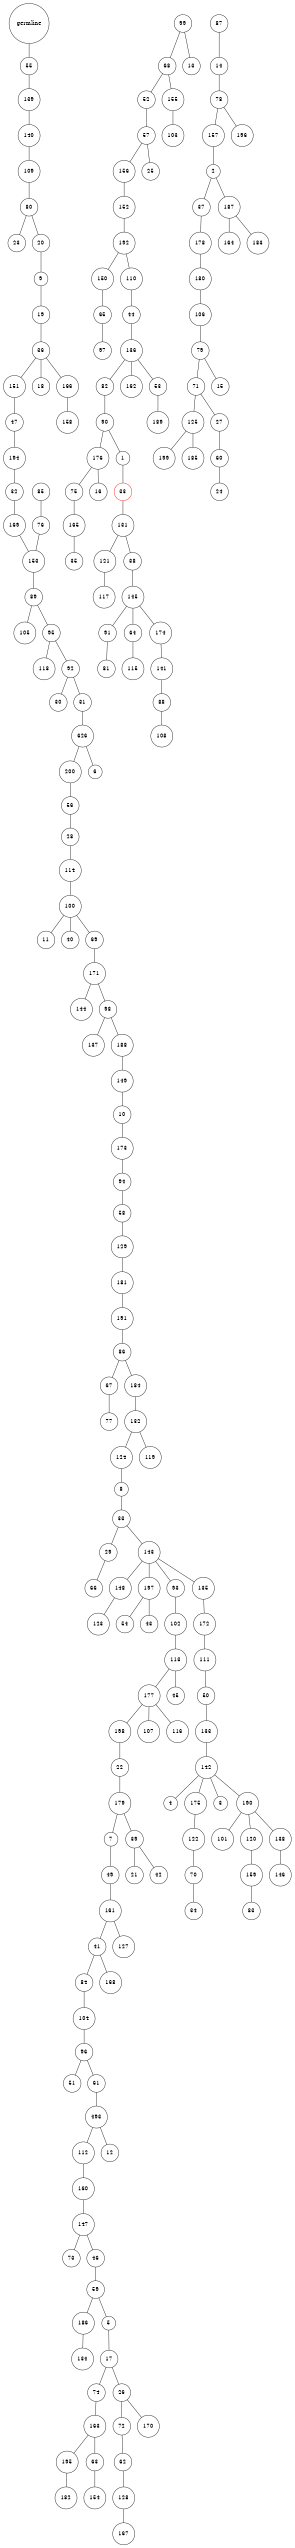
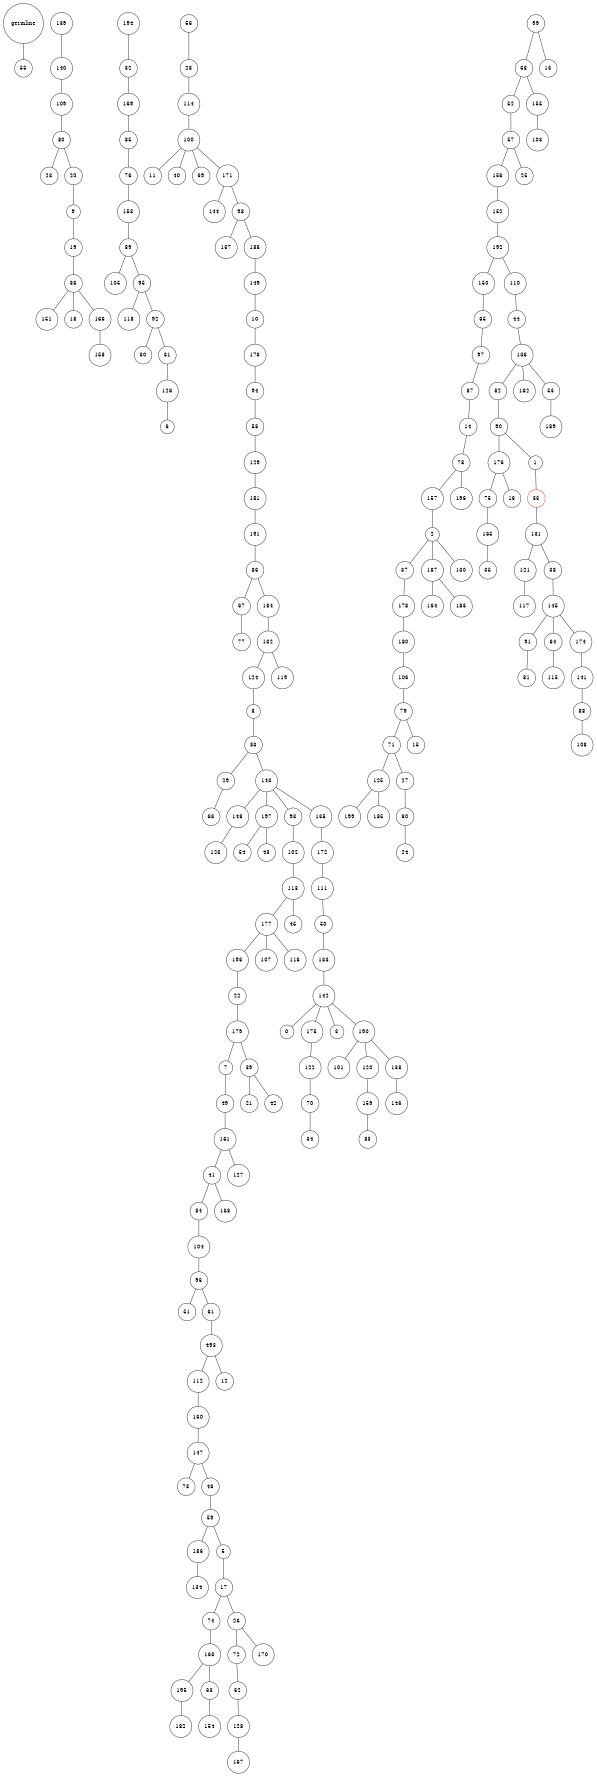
(29, 82) -> none
none -> (476, 373)
(14, 422) -> none
(24, 543) -> (128, 123)
none -> (461, 570)
(83, 736) -> (167, 391)
(70, 772) -> none
(94, 956) -> (208, 158)
(171, 1803) -> (287, 1032)
